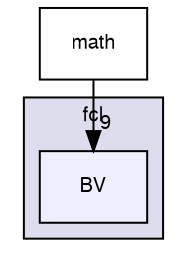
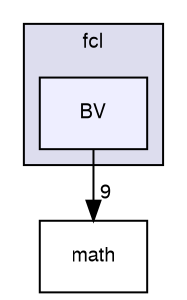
(93, 109) -> (93, 178)
